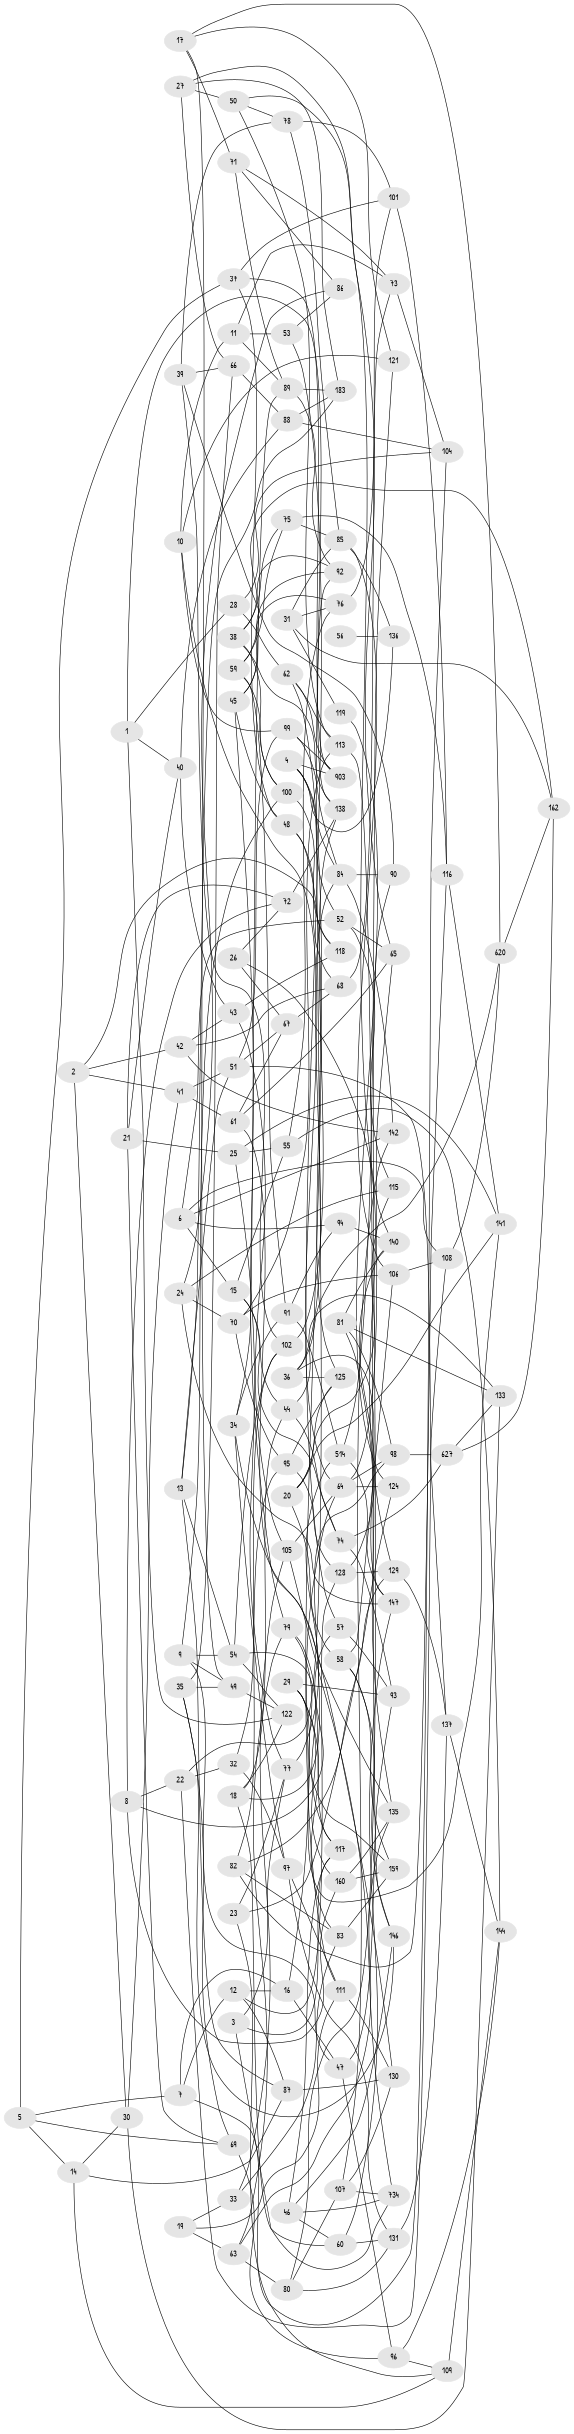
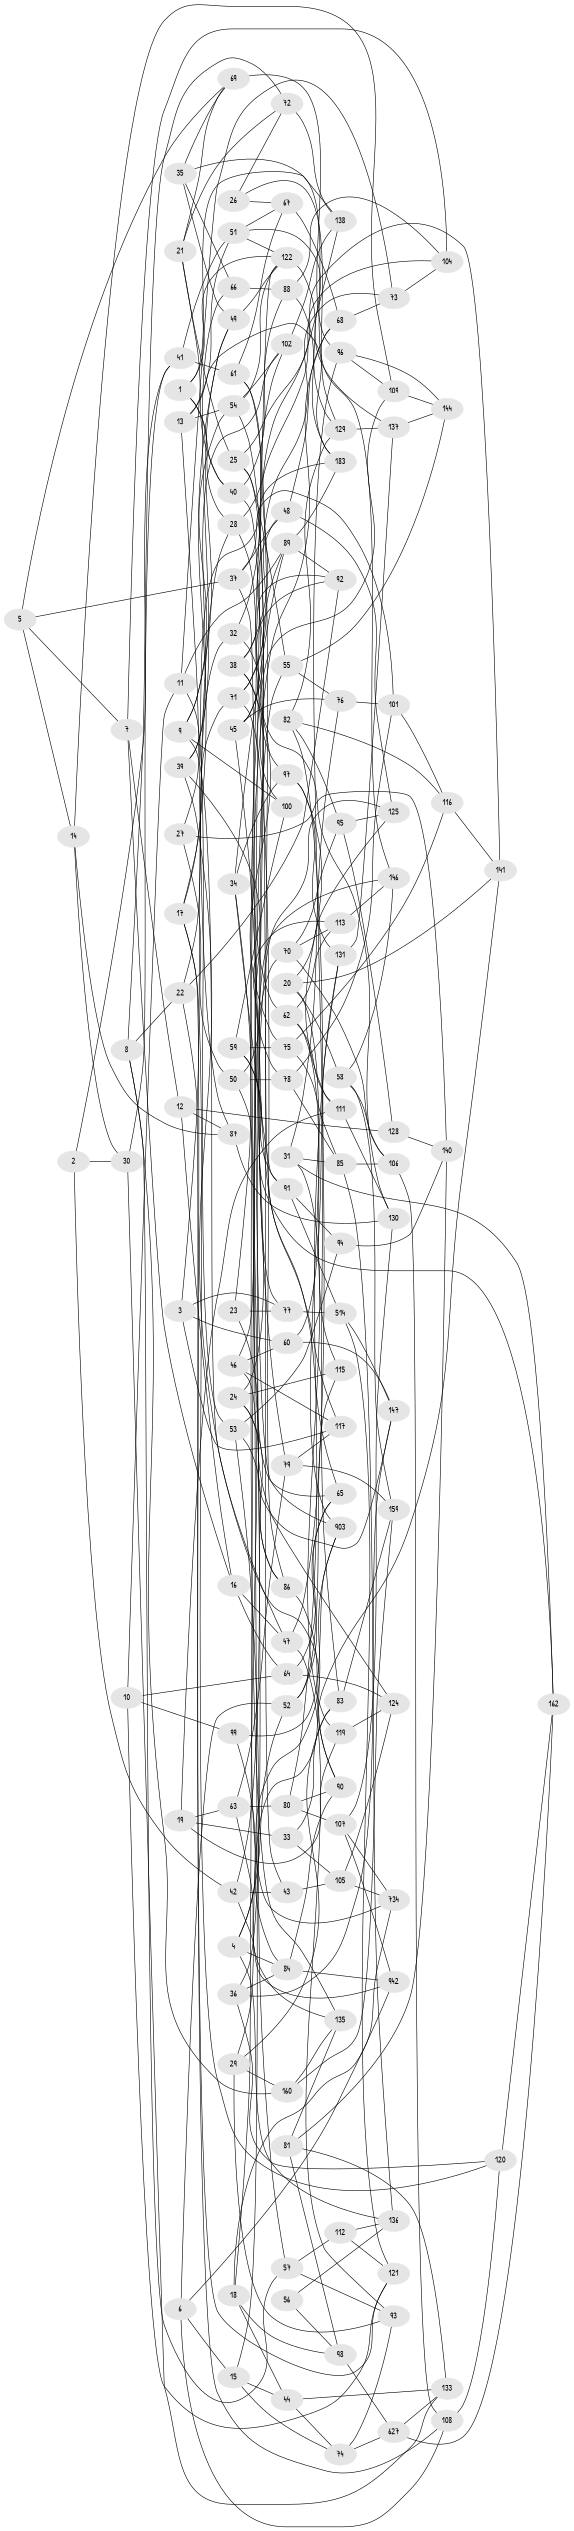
(195, 243) -> none
(256, 897) -> (260, 245)
none -> (200, 916)
(340, 952) -> none
(501, 953) -> (501, 2160)
(394, 1133) -> (394, 1982)
(269, 1229) -> (308, 1348)
(367, 1471) -> (314, 2328)
(314, 1519) -> (361, 1825)
(367, 1572) -> (315, 343)
none -> (317, 1686)
none -> (301, 1855)
none -> (340, 2233)
